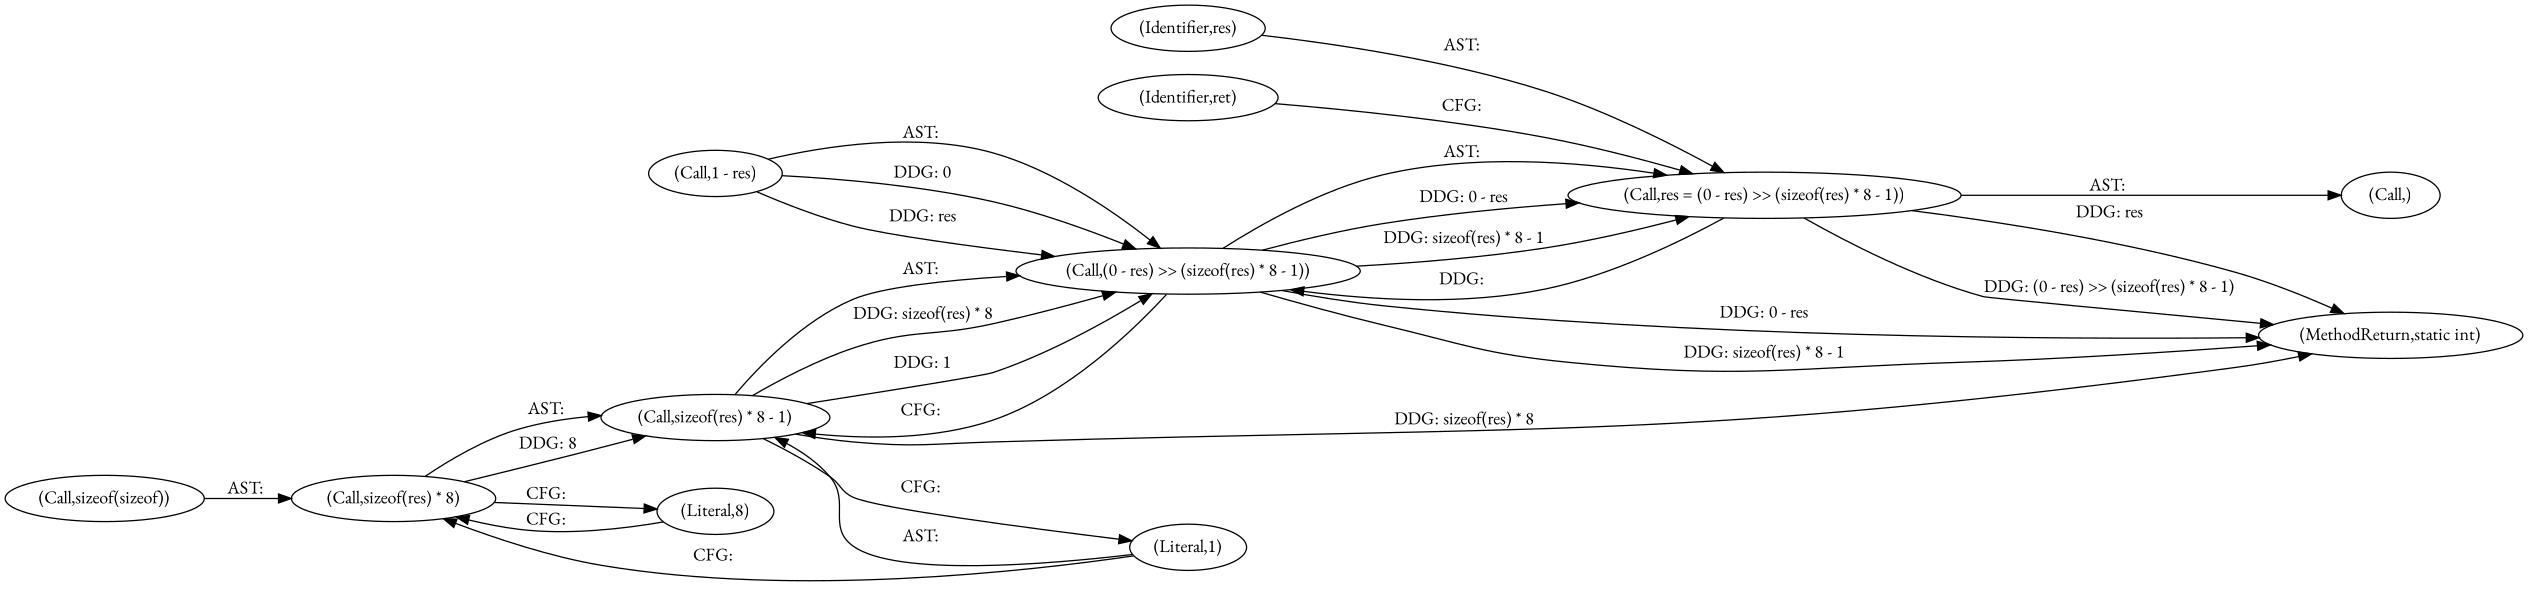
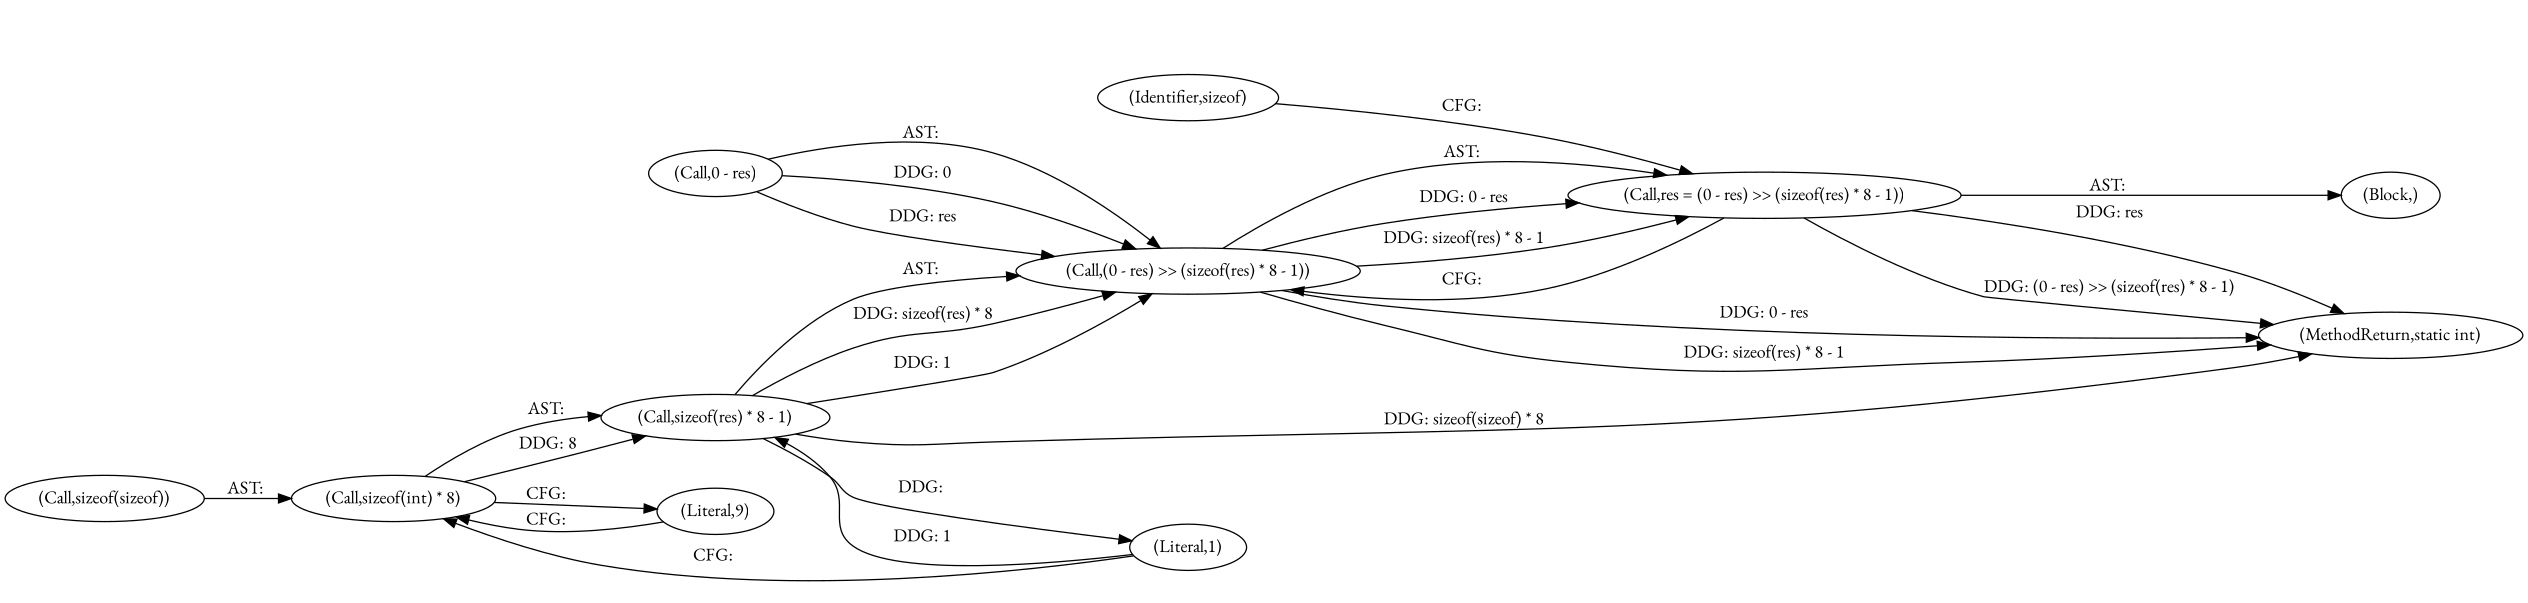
(1188, 28) -> none
(1188, 98) -> (1188, 98)
(715, 173) -> (715, 173)
(2391, 195) -> (2391, 195)
(1464, 279) -> (1464, 279)
(1010, 413) -> none
(1464, 419) -> (1464, 419)
(923, 488) -> (923, 488)
(394, 498) -> (394, 498)
(715, 511) -> (715, 511)
(923, 536) -> (923, 536)
